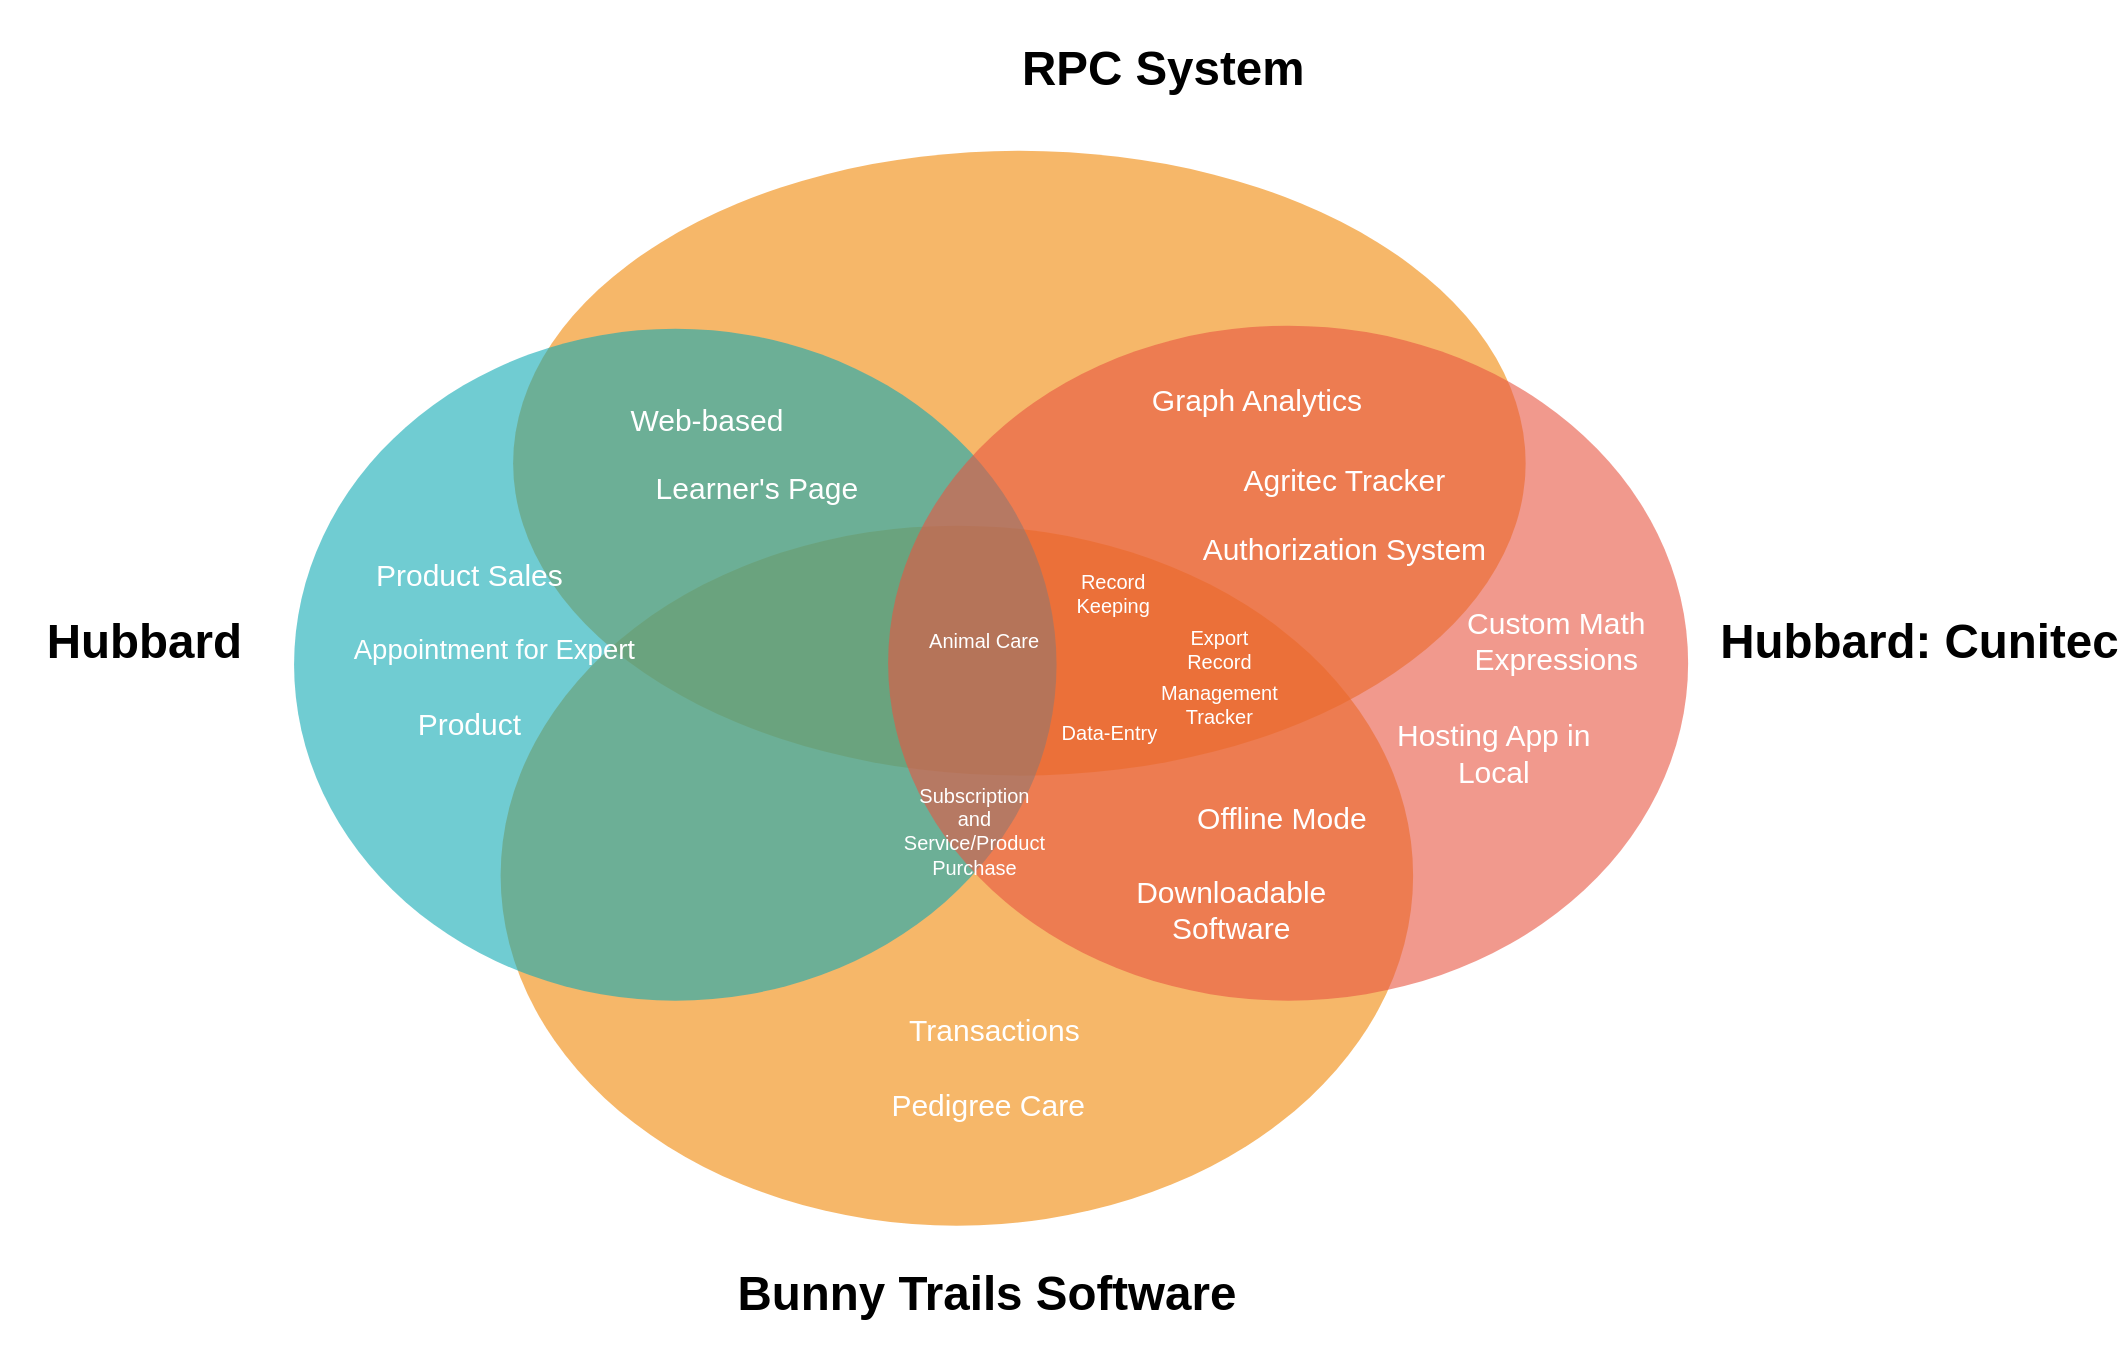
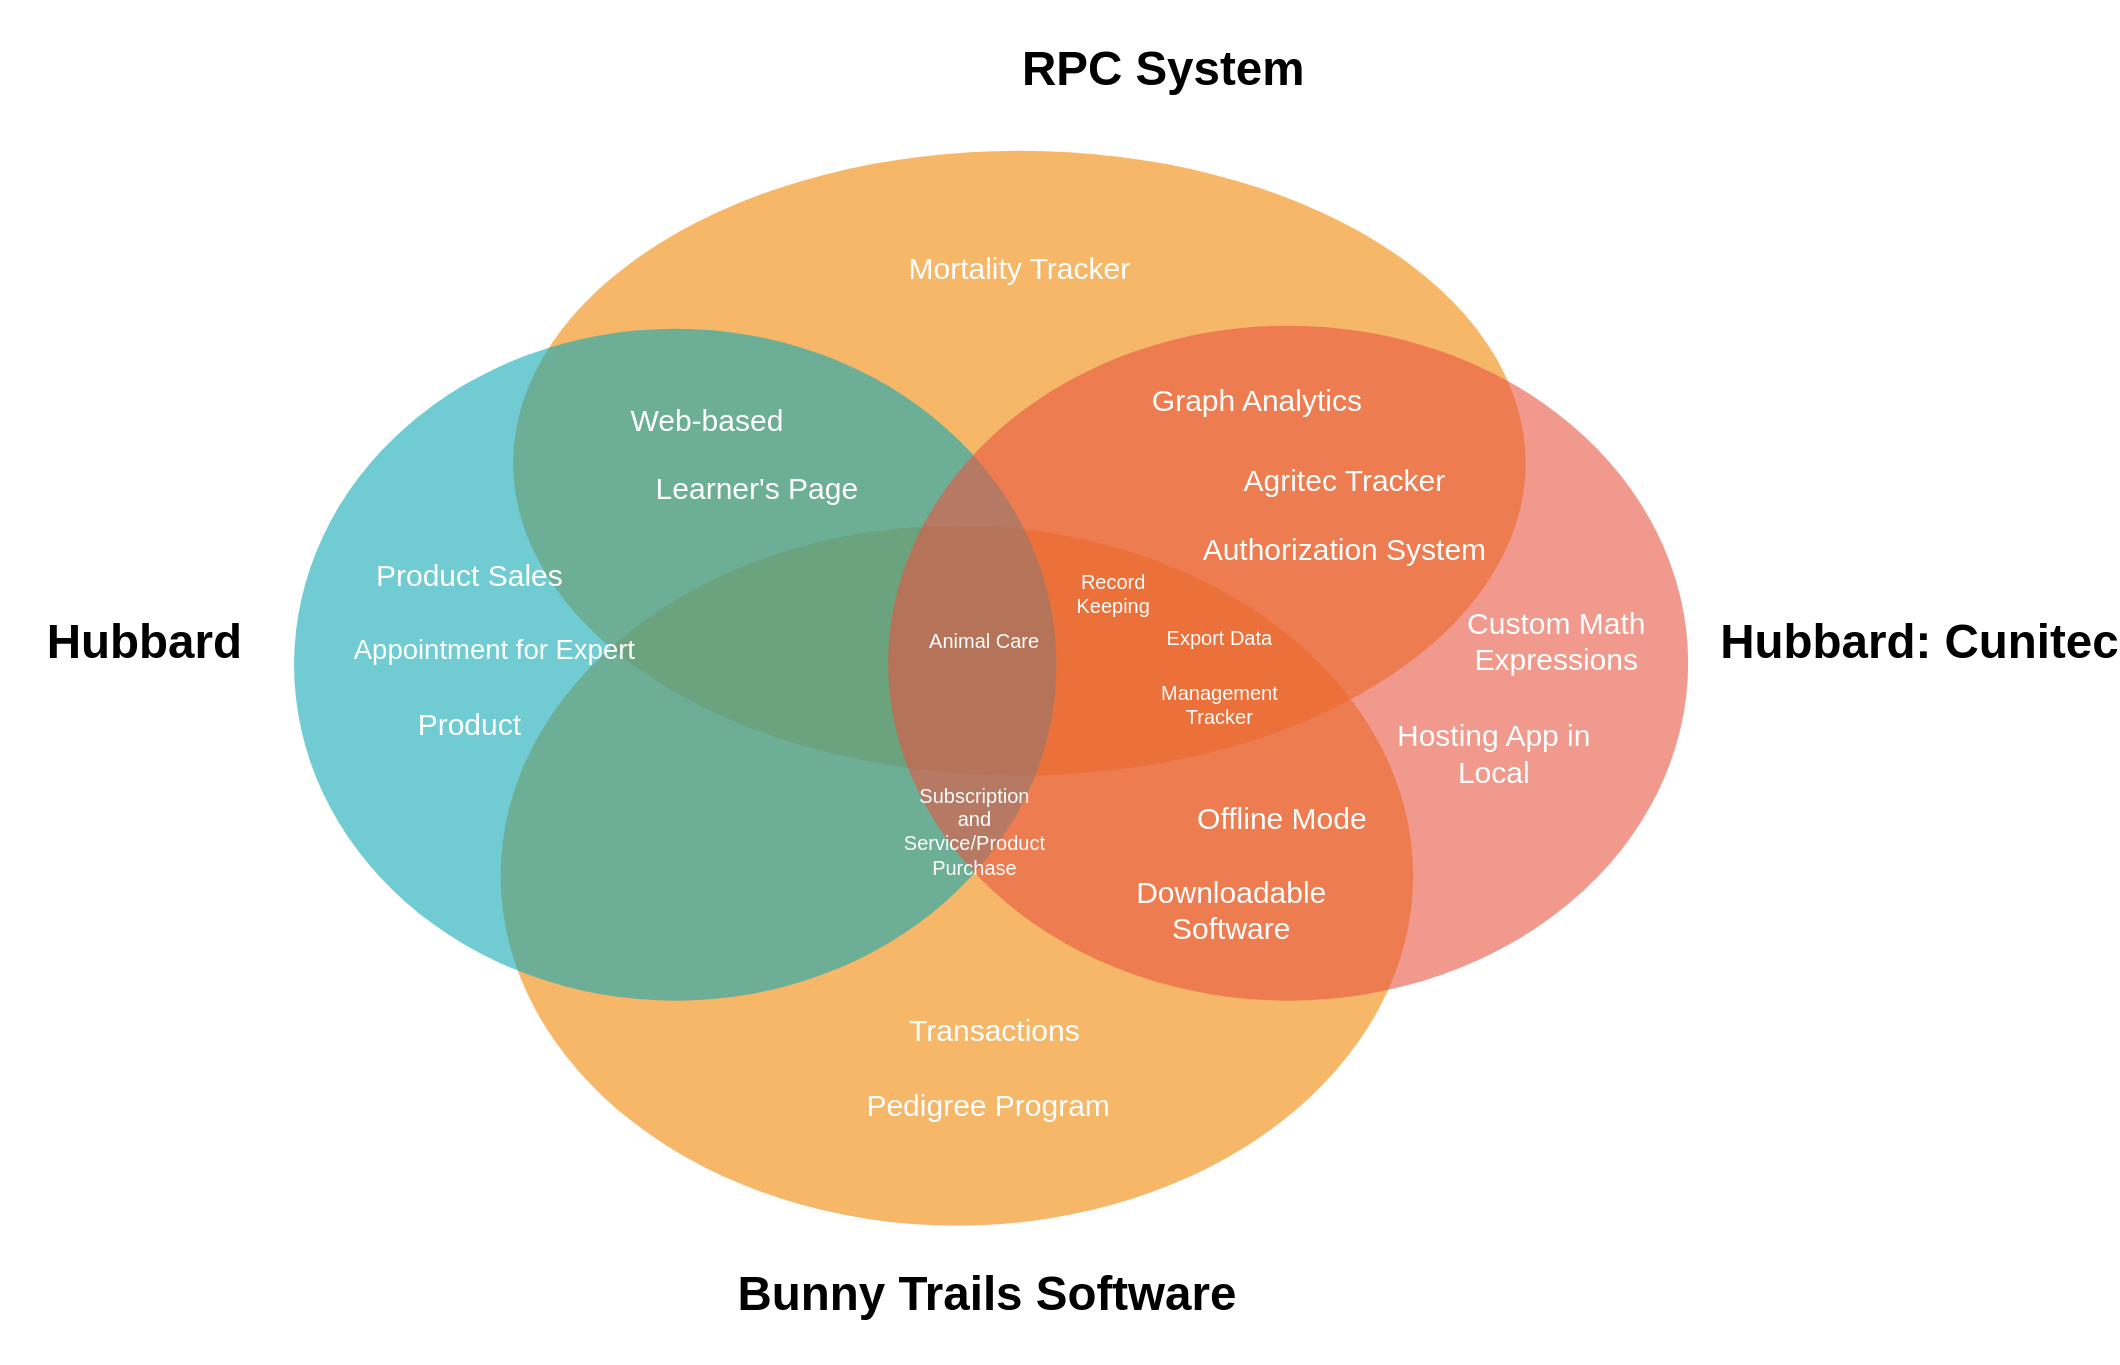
none -> (1019, 269)
(1220, 627) -> (1220, 627)
(1110, 741) -> none
(989, 1107) -> (989, 1107)
